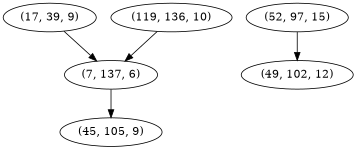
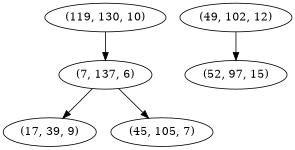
(171, 18) -> (105, 18)
(297, 42) -> (236, 42)
(77, 43) -> (80, 101)
(111, 132) -> (162, 132)
